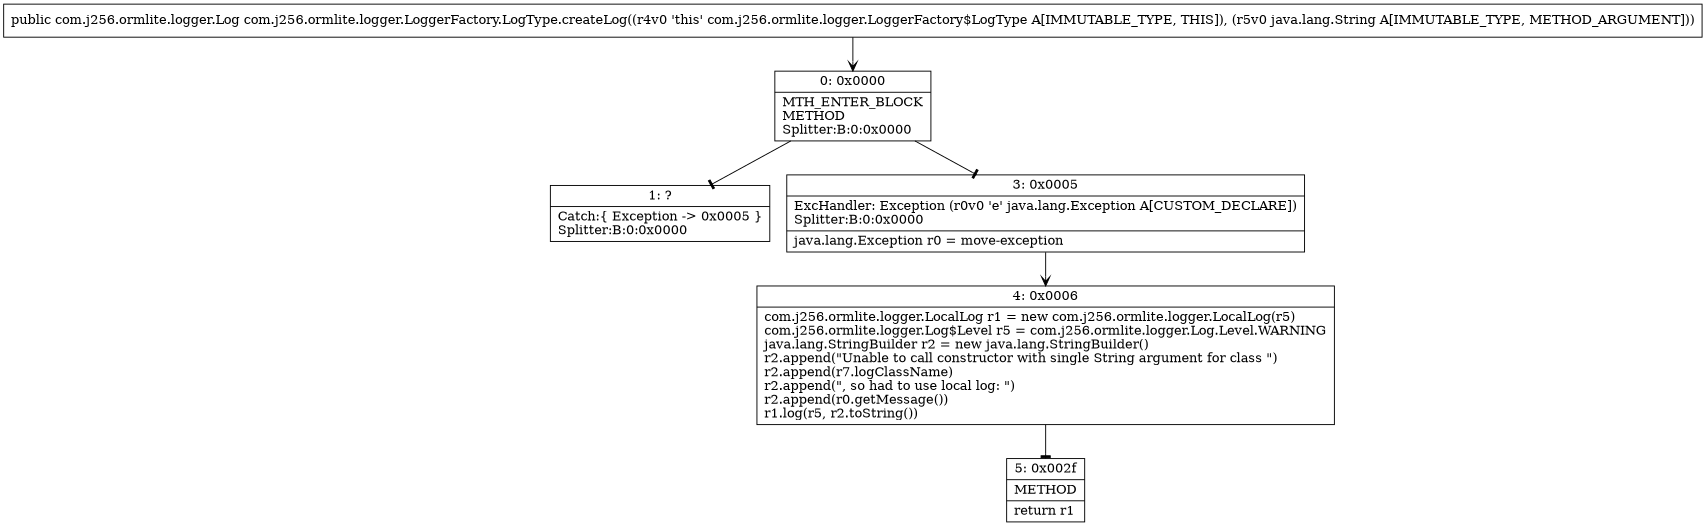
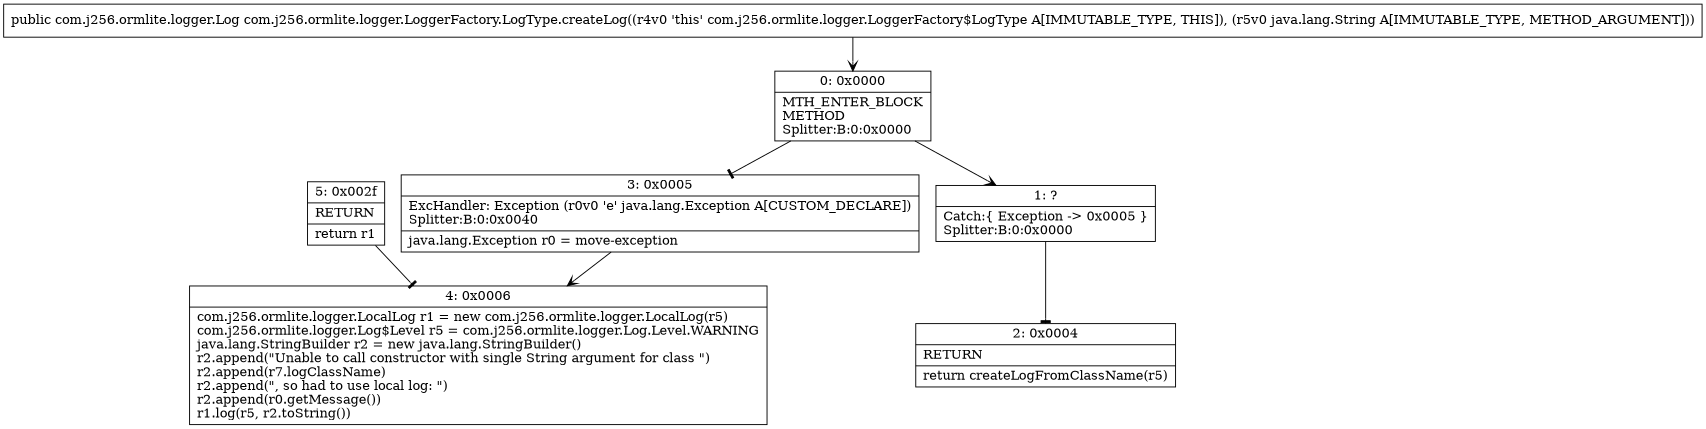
(752, 162) -> (951, 161)
(859, 220) -> (474, 220)
none -> (1046, 355)
(1046, 439) -> (393, 264)
(1046, 490) -> (345, 213)
